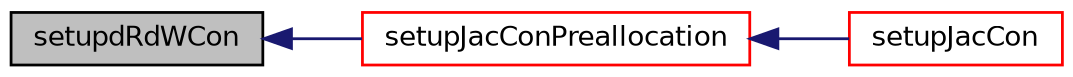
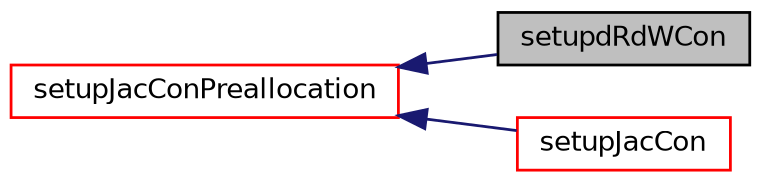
(327, 39) -> (462, 59)
